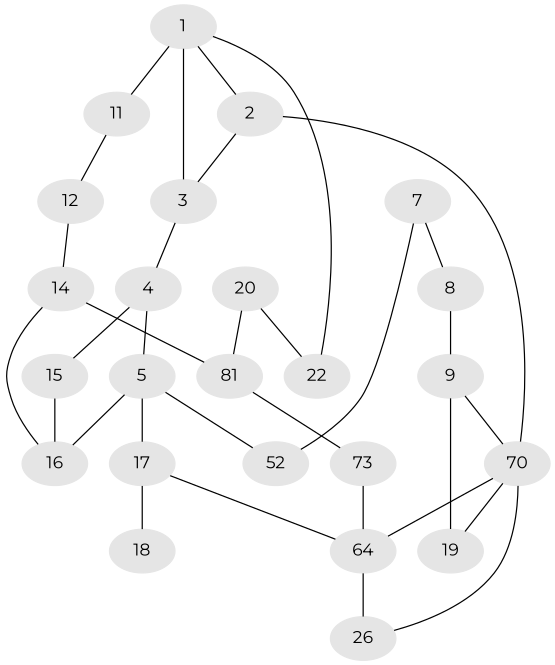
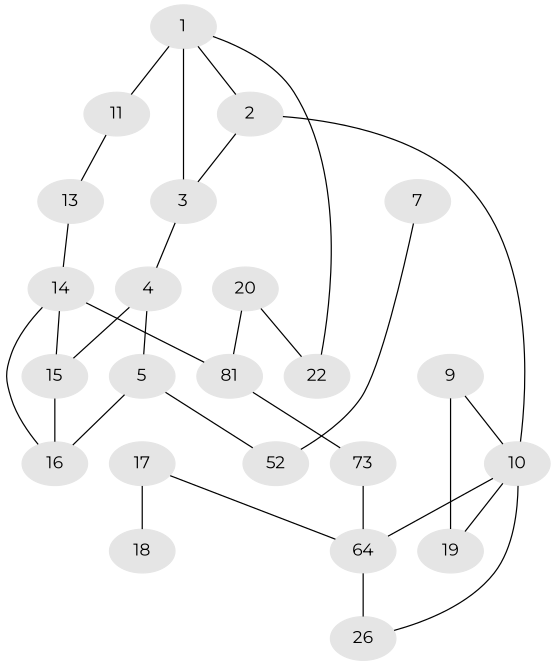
(71, 202) -> (71, 202)
(451, 289) -> none
none -> (58, 333)
(142, 420) -> none
(517, 464) -> (517, 464)
